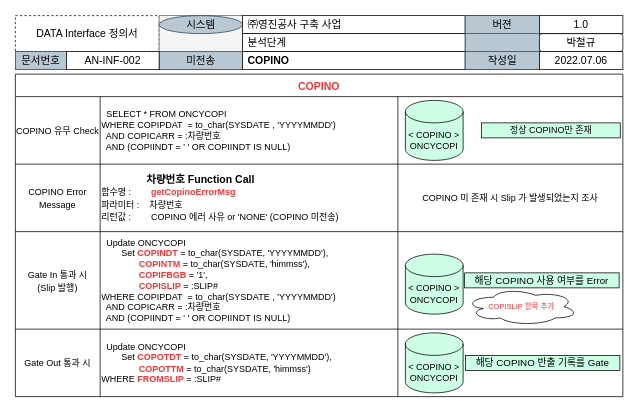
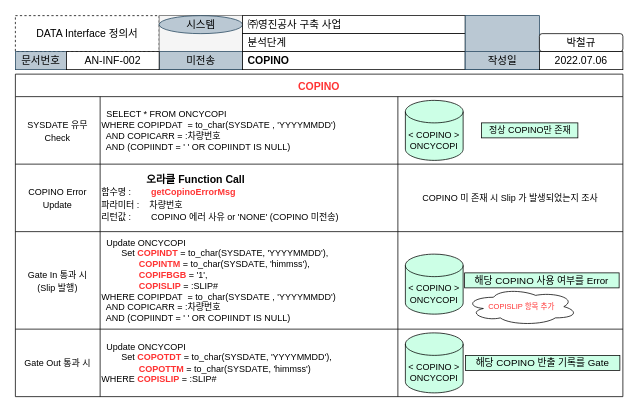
(502, 24) -> none
(581, 24) -> none
(58, 130) -> (58, 130)
(551, 130) -> (530, 130)
(58, 198) -> (58, 198)
(248, 198) -> (248, 198)
(220, 363) -> (220, 363)
